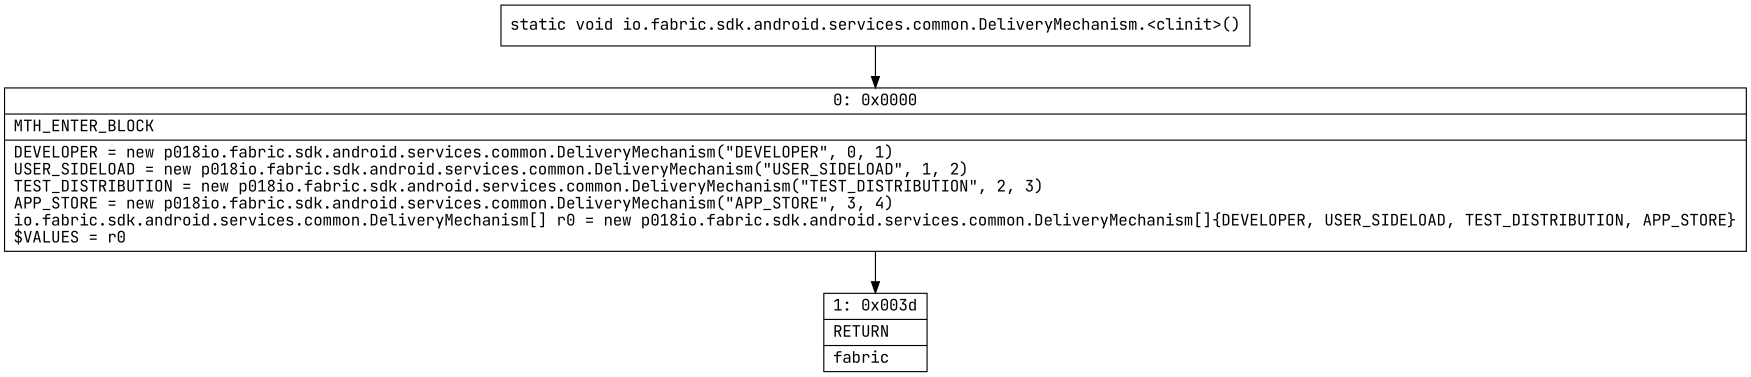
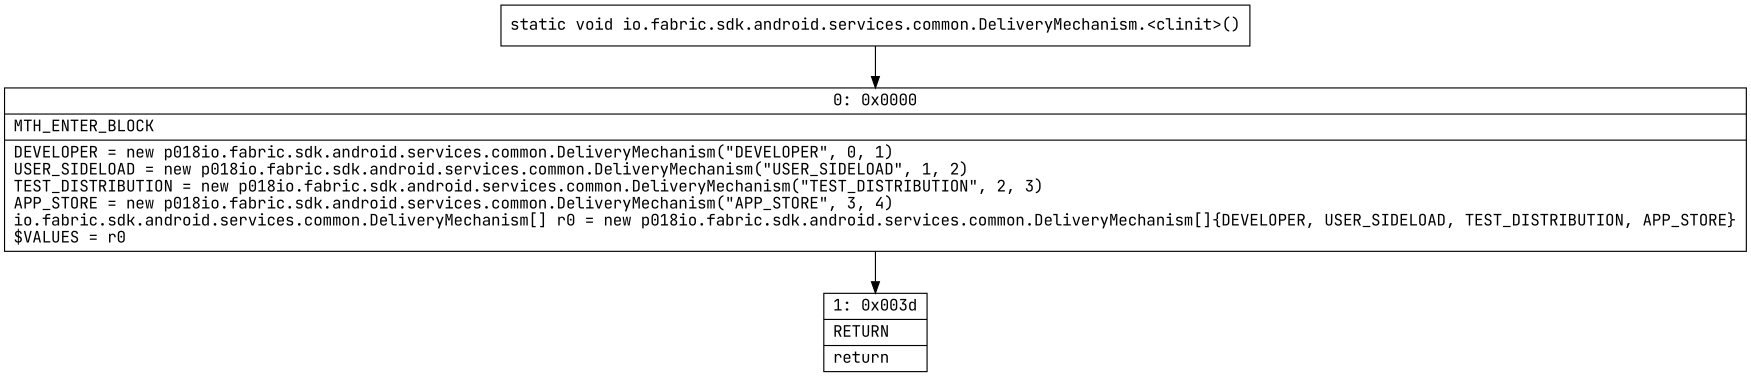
(861, 358) -> (861, 358)
